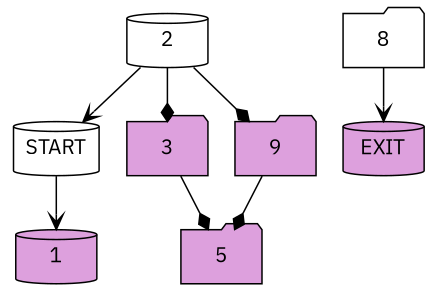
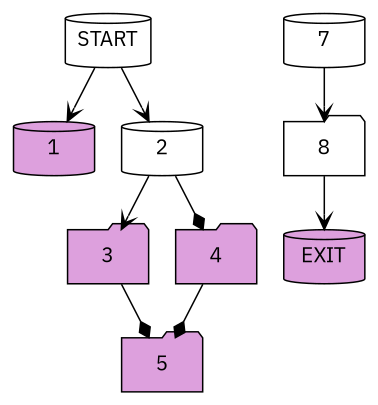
none -> (324, 41)
(167, 86) -> (139, 196)
(117, 89) -> (132, 88)
(276, 149) -> (216, 257)
